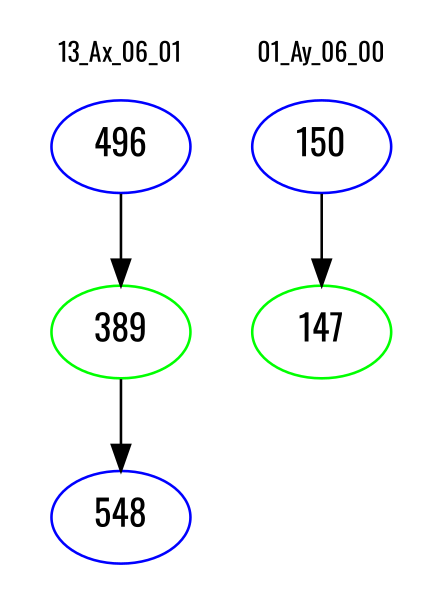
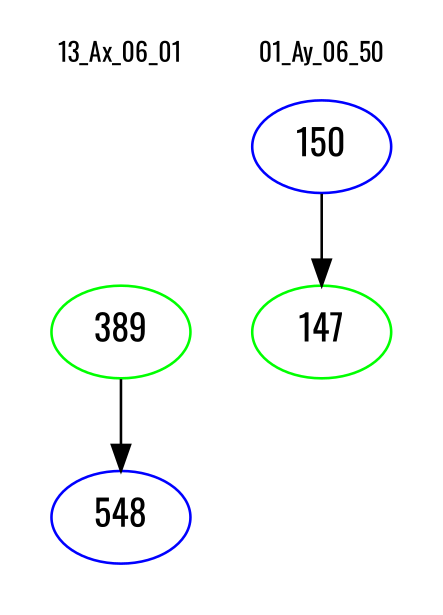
(322, 55) -> (322, 55)
(121, 147) -> none
